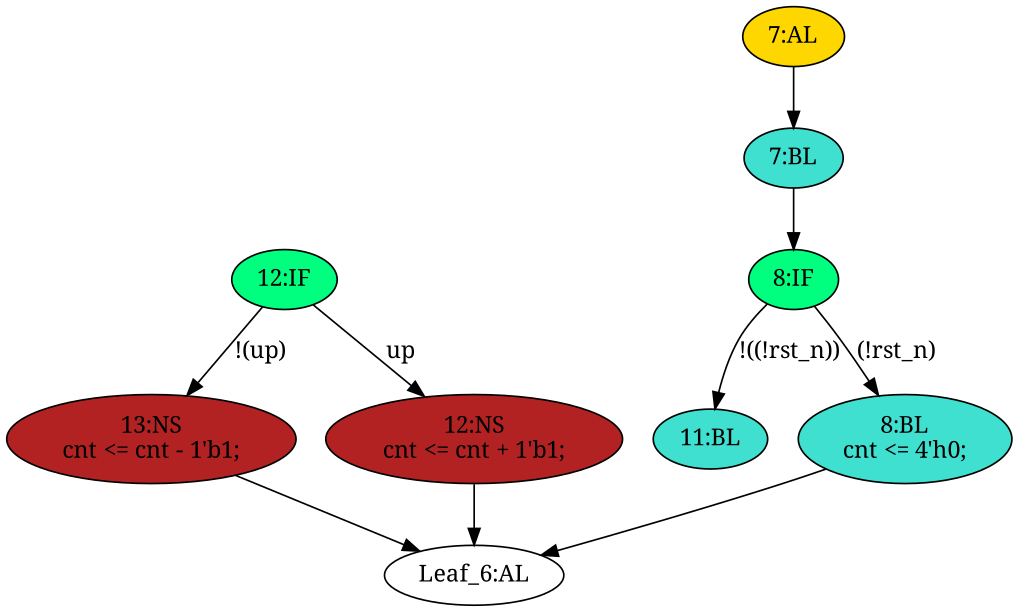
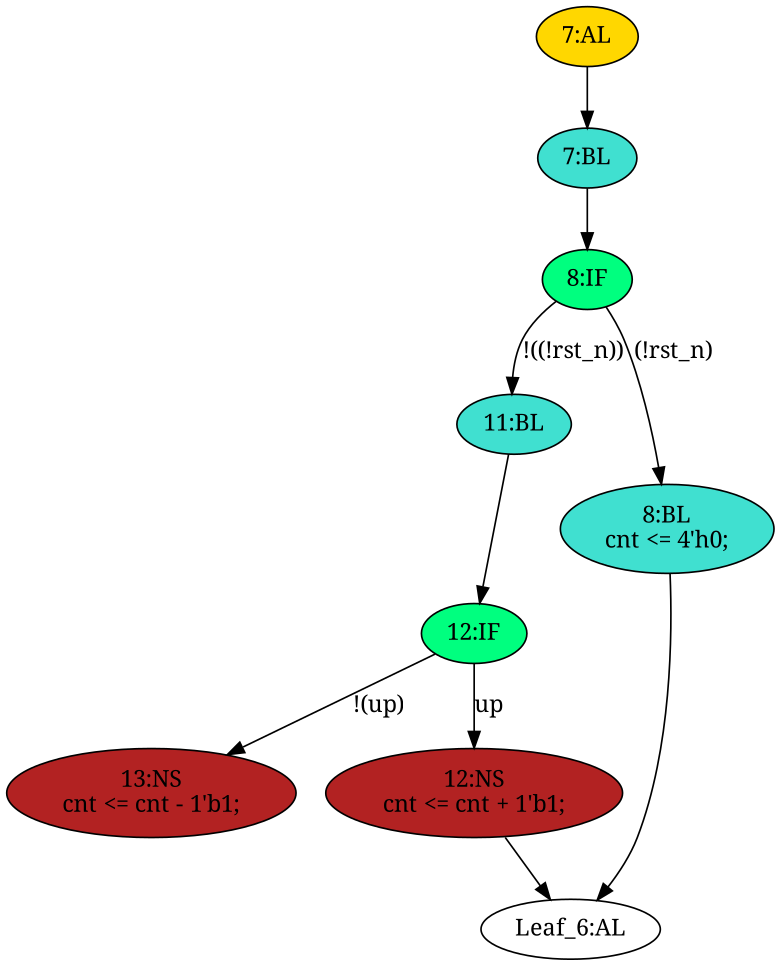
(320, 510) -> none
none -> (496, 520)
